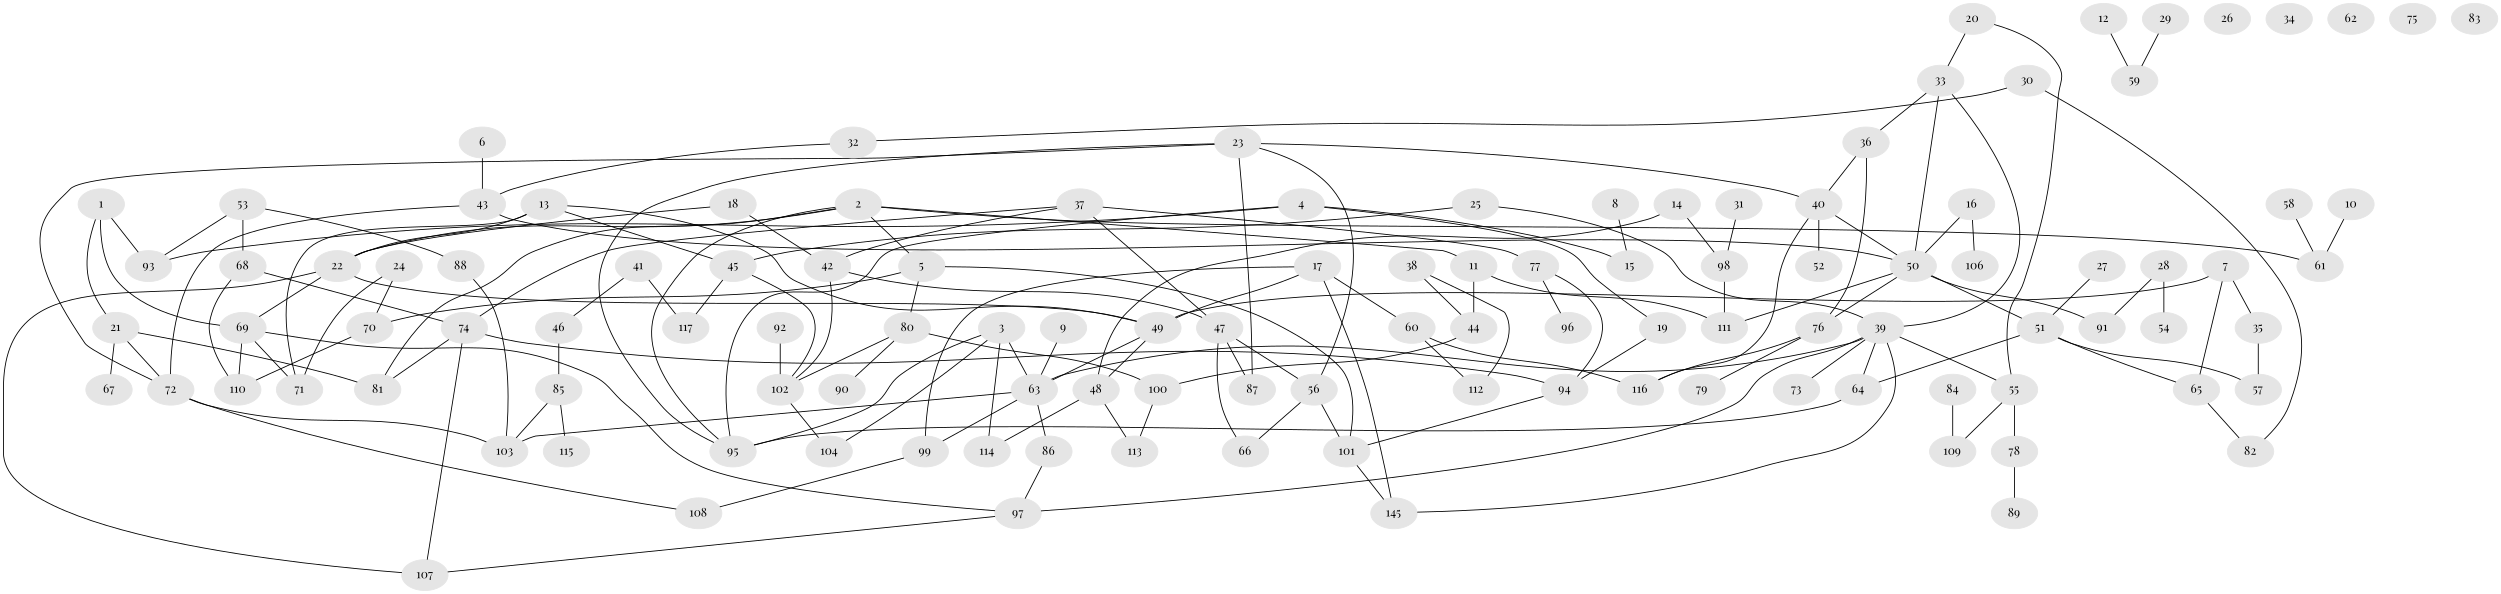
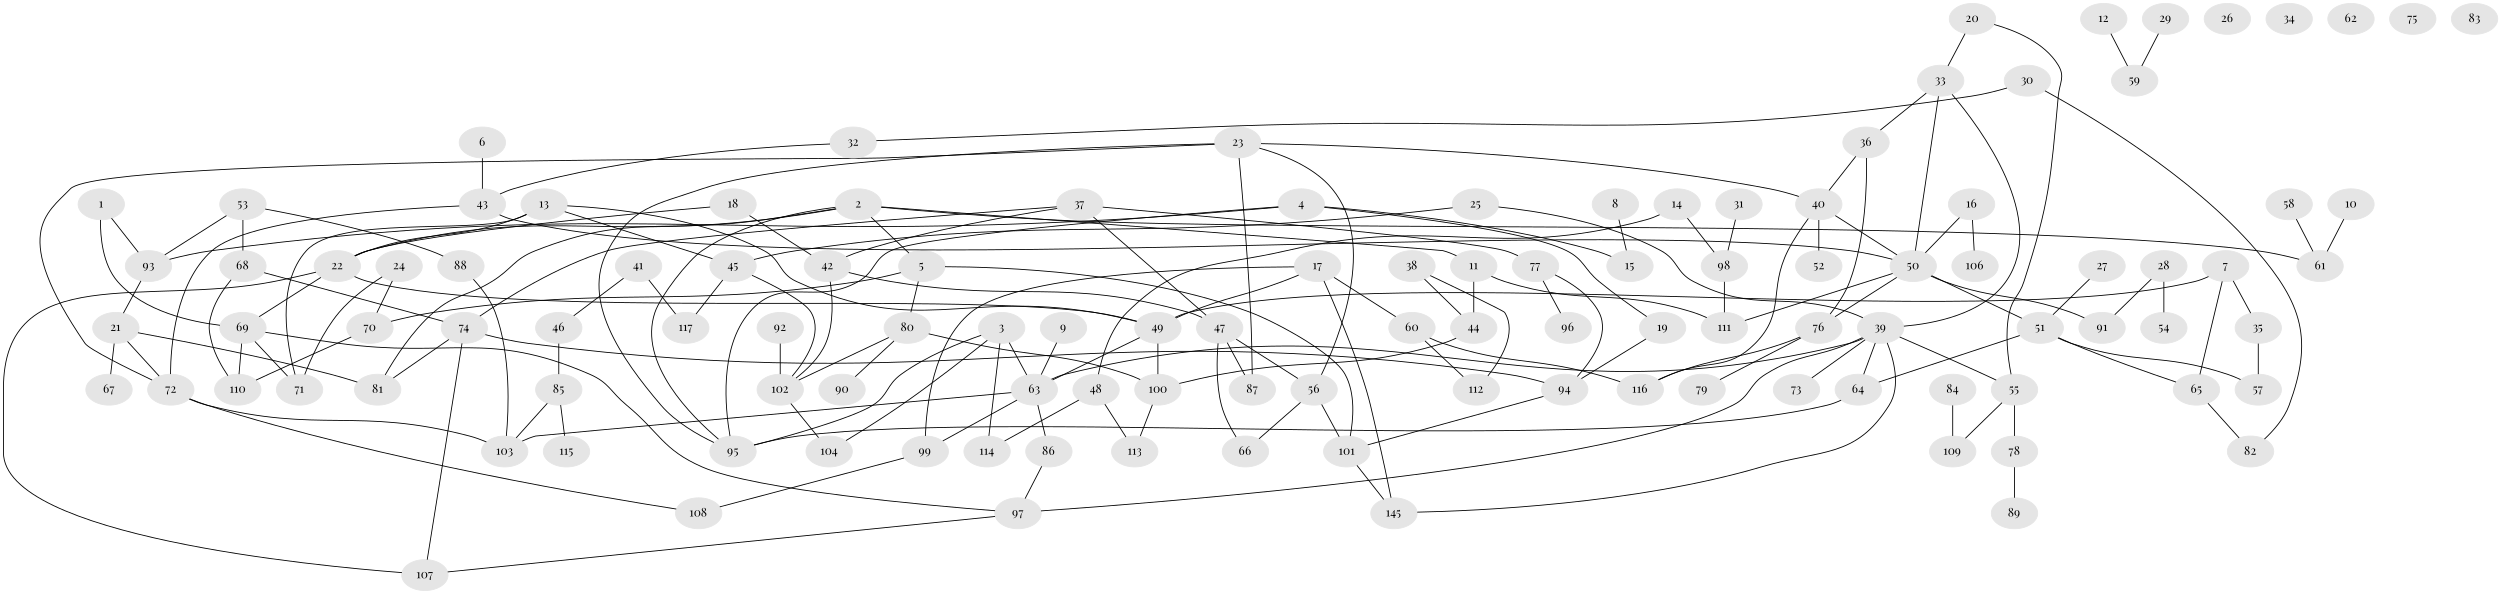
(87, 268) -> (130, 300)
(1127, 359) -> (1158, 363)
